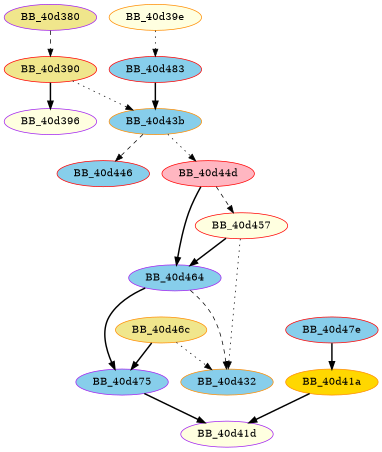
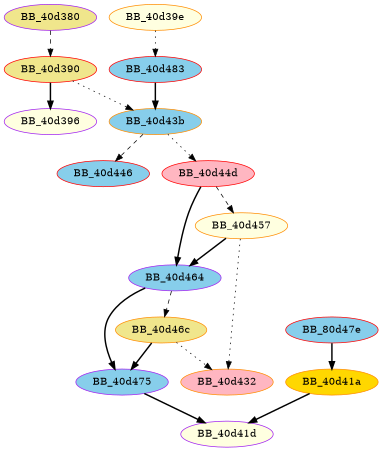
(241, 226) -> (241, 226)
(216, 322) -> (169, 300)
(332, 330) -> (332, 330)
(227, 382) -> (227, 382)
